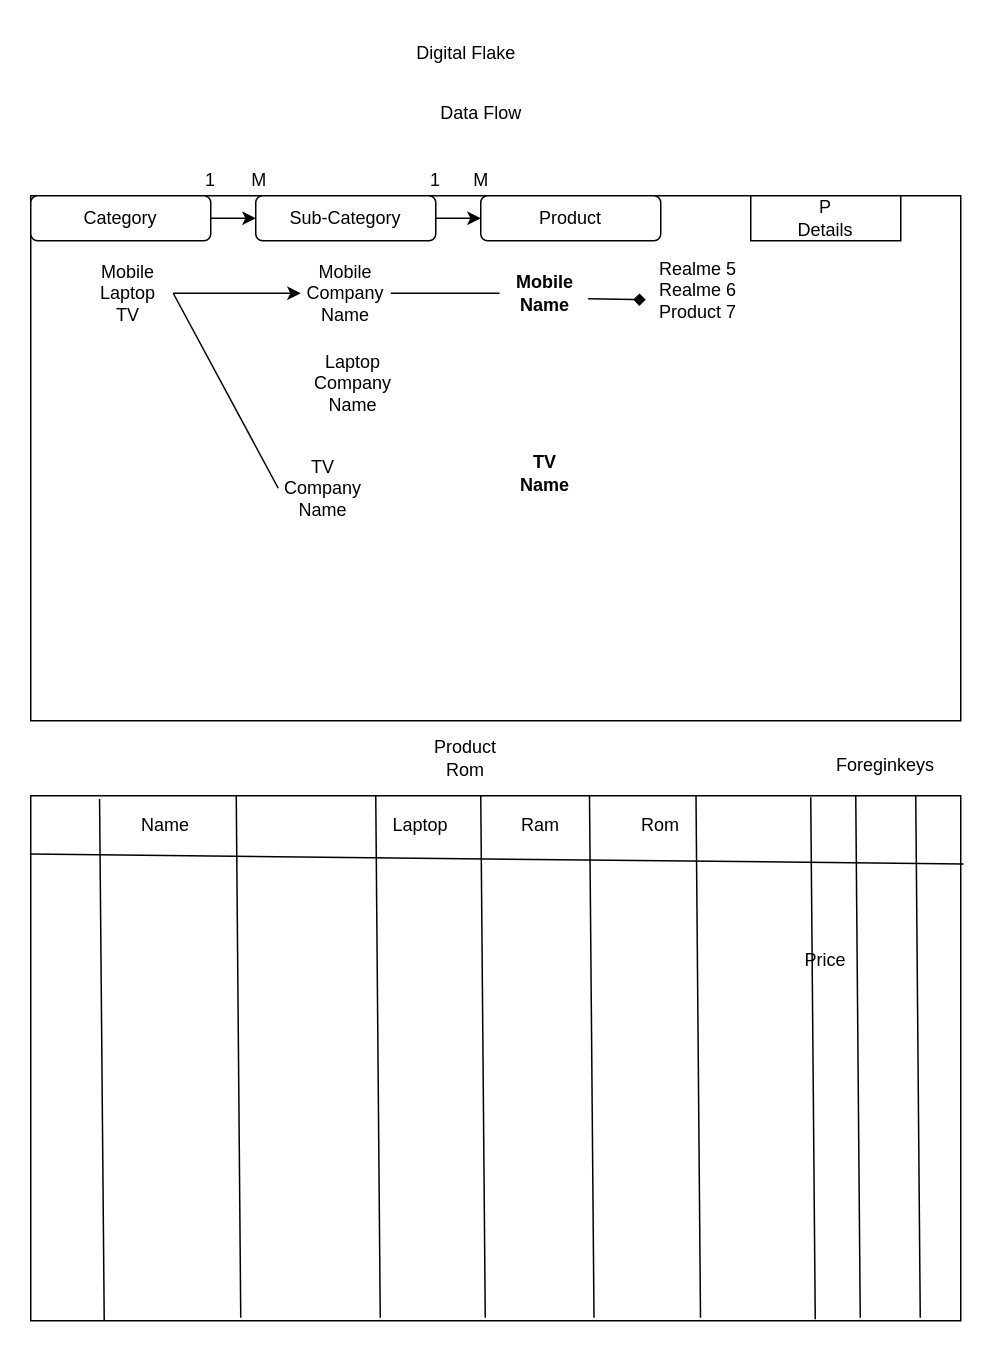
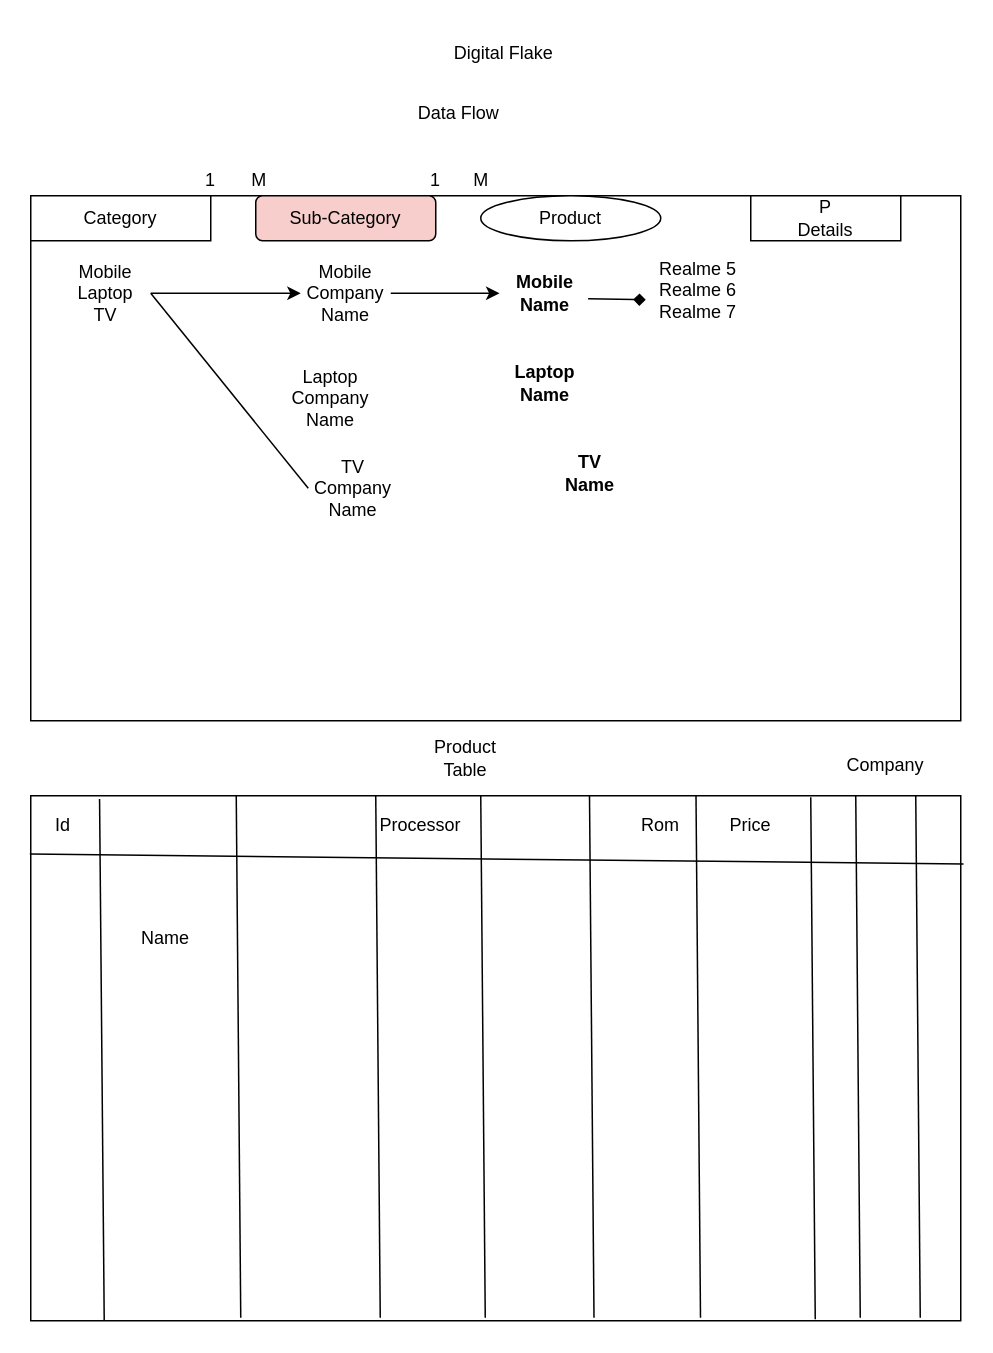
(466, 53) -> (503, 53)
(481, 113) -> (458, 113)
(121, 218) -> (121, 218)
(228, 218) -> none
(346, 218) -> (346, 218)
(453, 218) -> none
(571, 218) -> (571, 218)
(128, 293) -> (106, 293)
(492, 293) -> (488, 293)
(698, 301) -> (698, 301)
(353, 383) -> (331, 398)
none -> (545, 383)
(545, 473) -> (590, 473)
(323, 488) -> (353, 488)
(466, 758) -> (466, 758)
(886, 766) -> (886, 766)
none -> (76, 826)
(166, 826) -> (166, 938)
(421, 826) -> (421, 826)
(541, 826) -> none
(826, 961) -> (751, 826)
